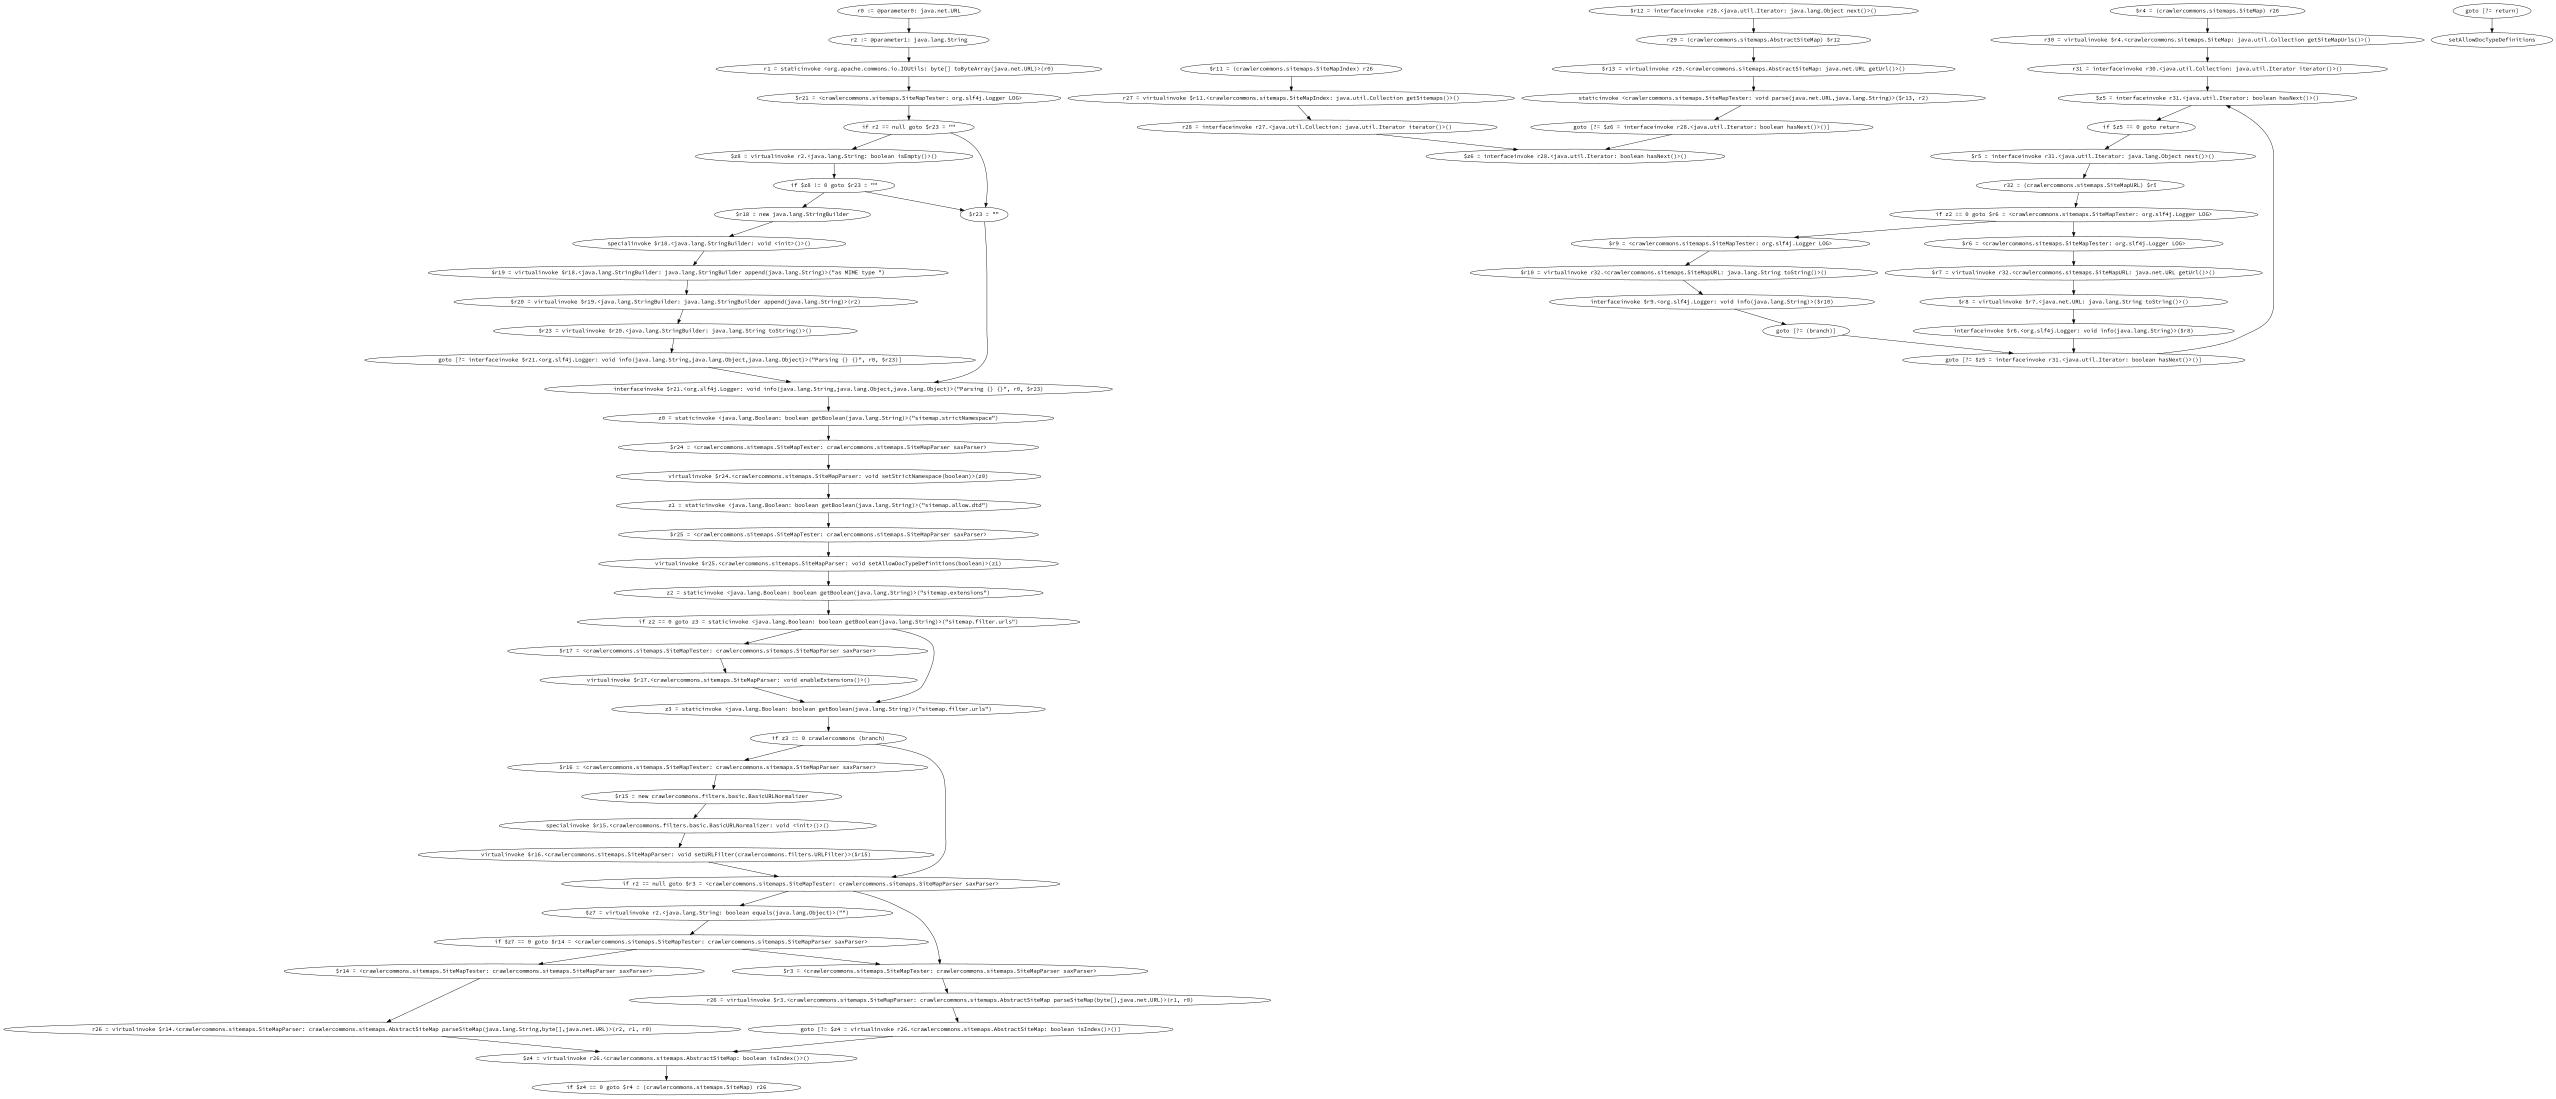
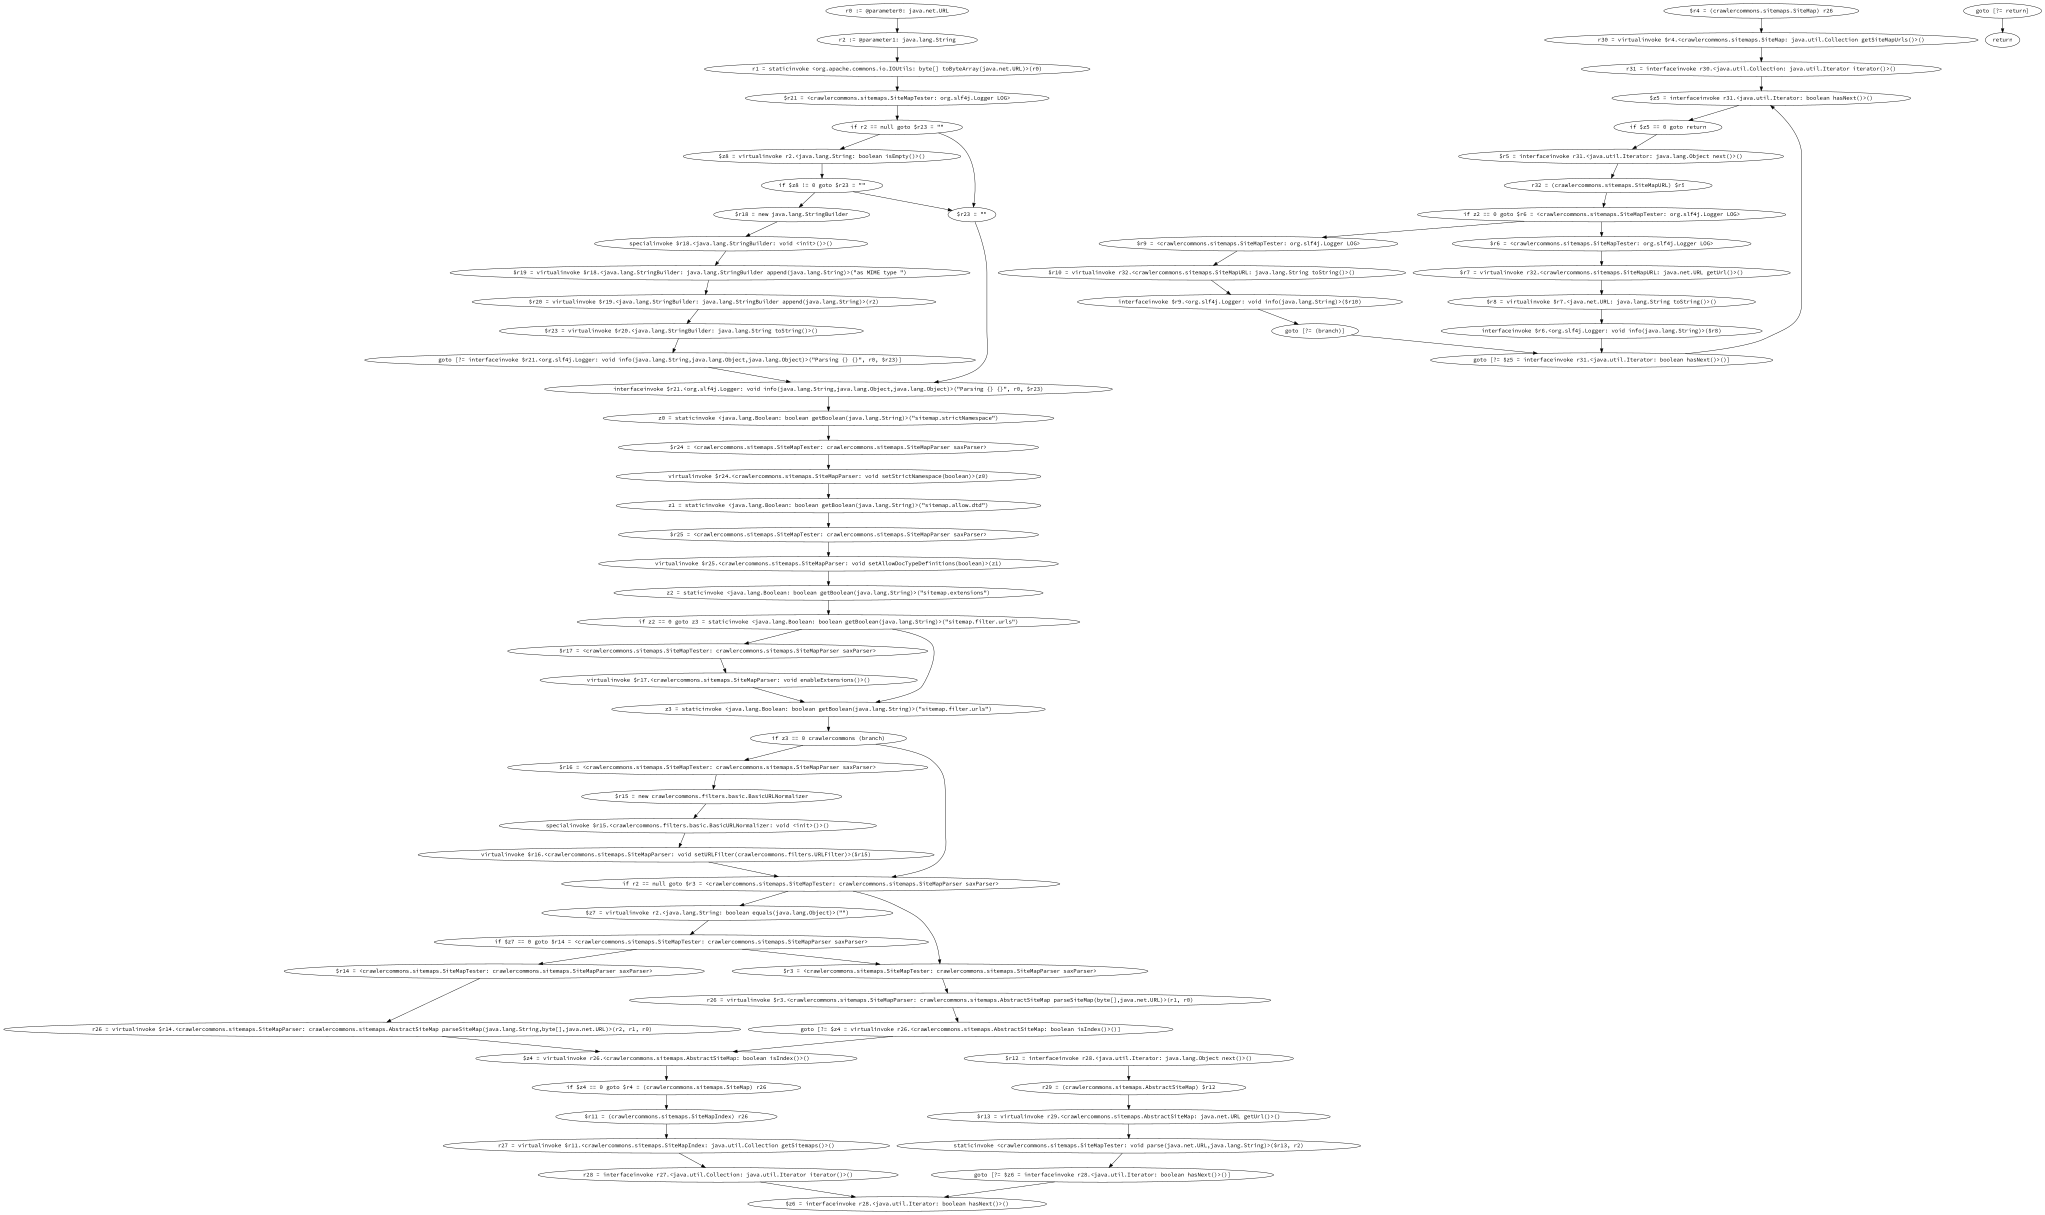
(2492, 40) -> (2003, 40)
none -> (666, 1100)
